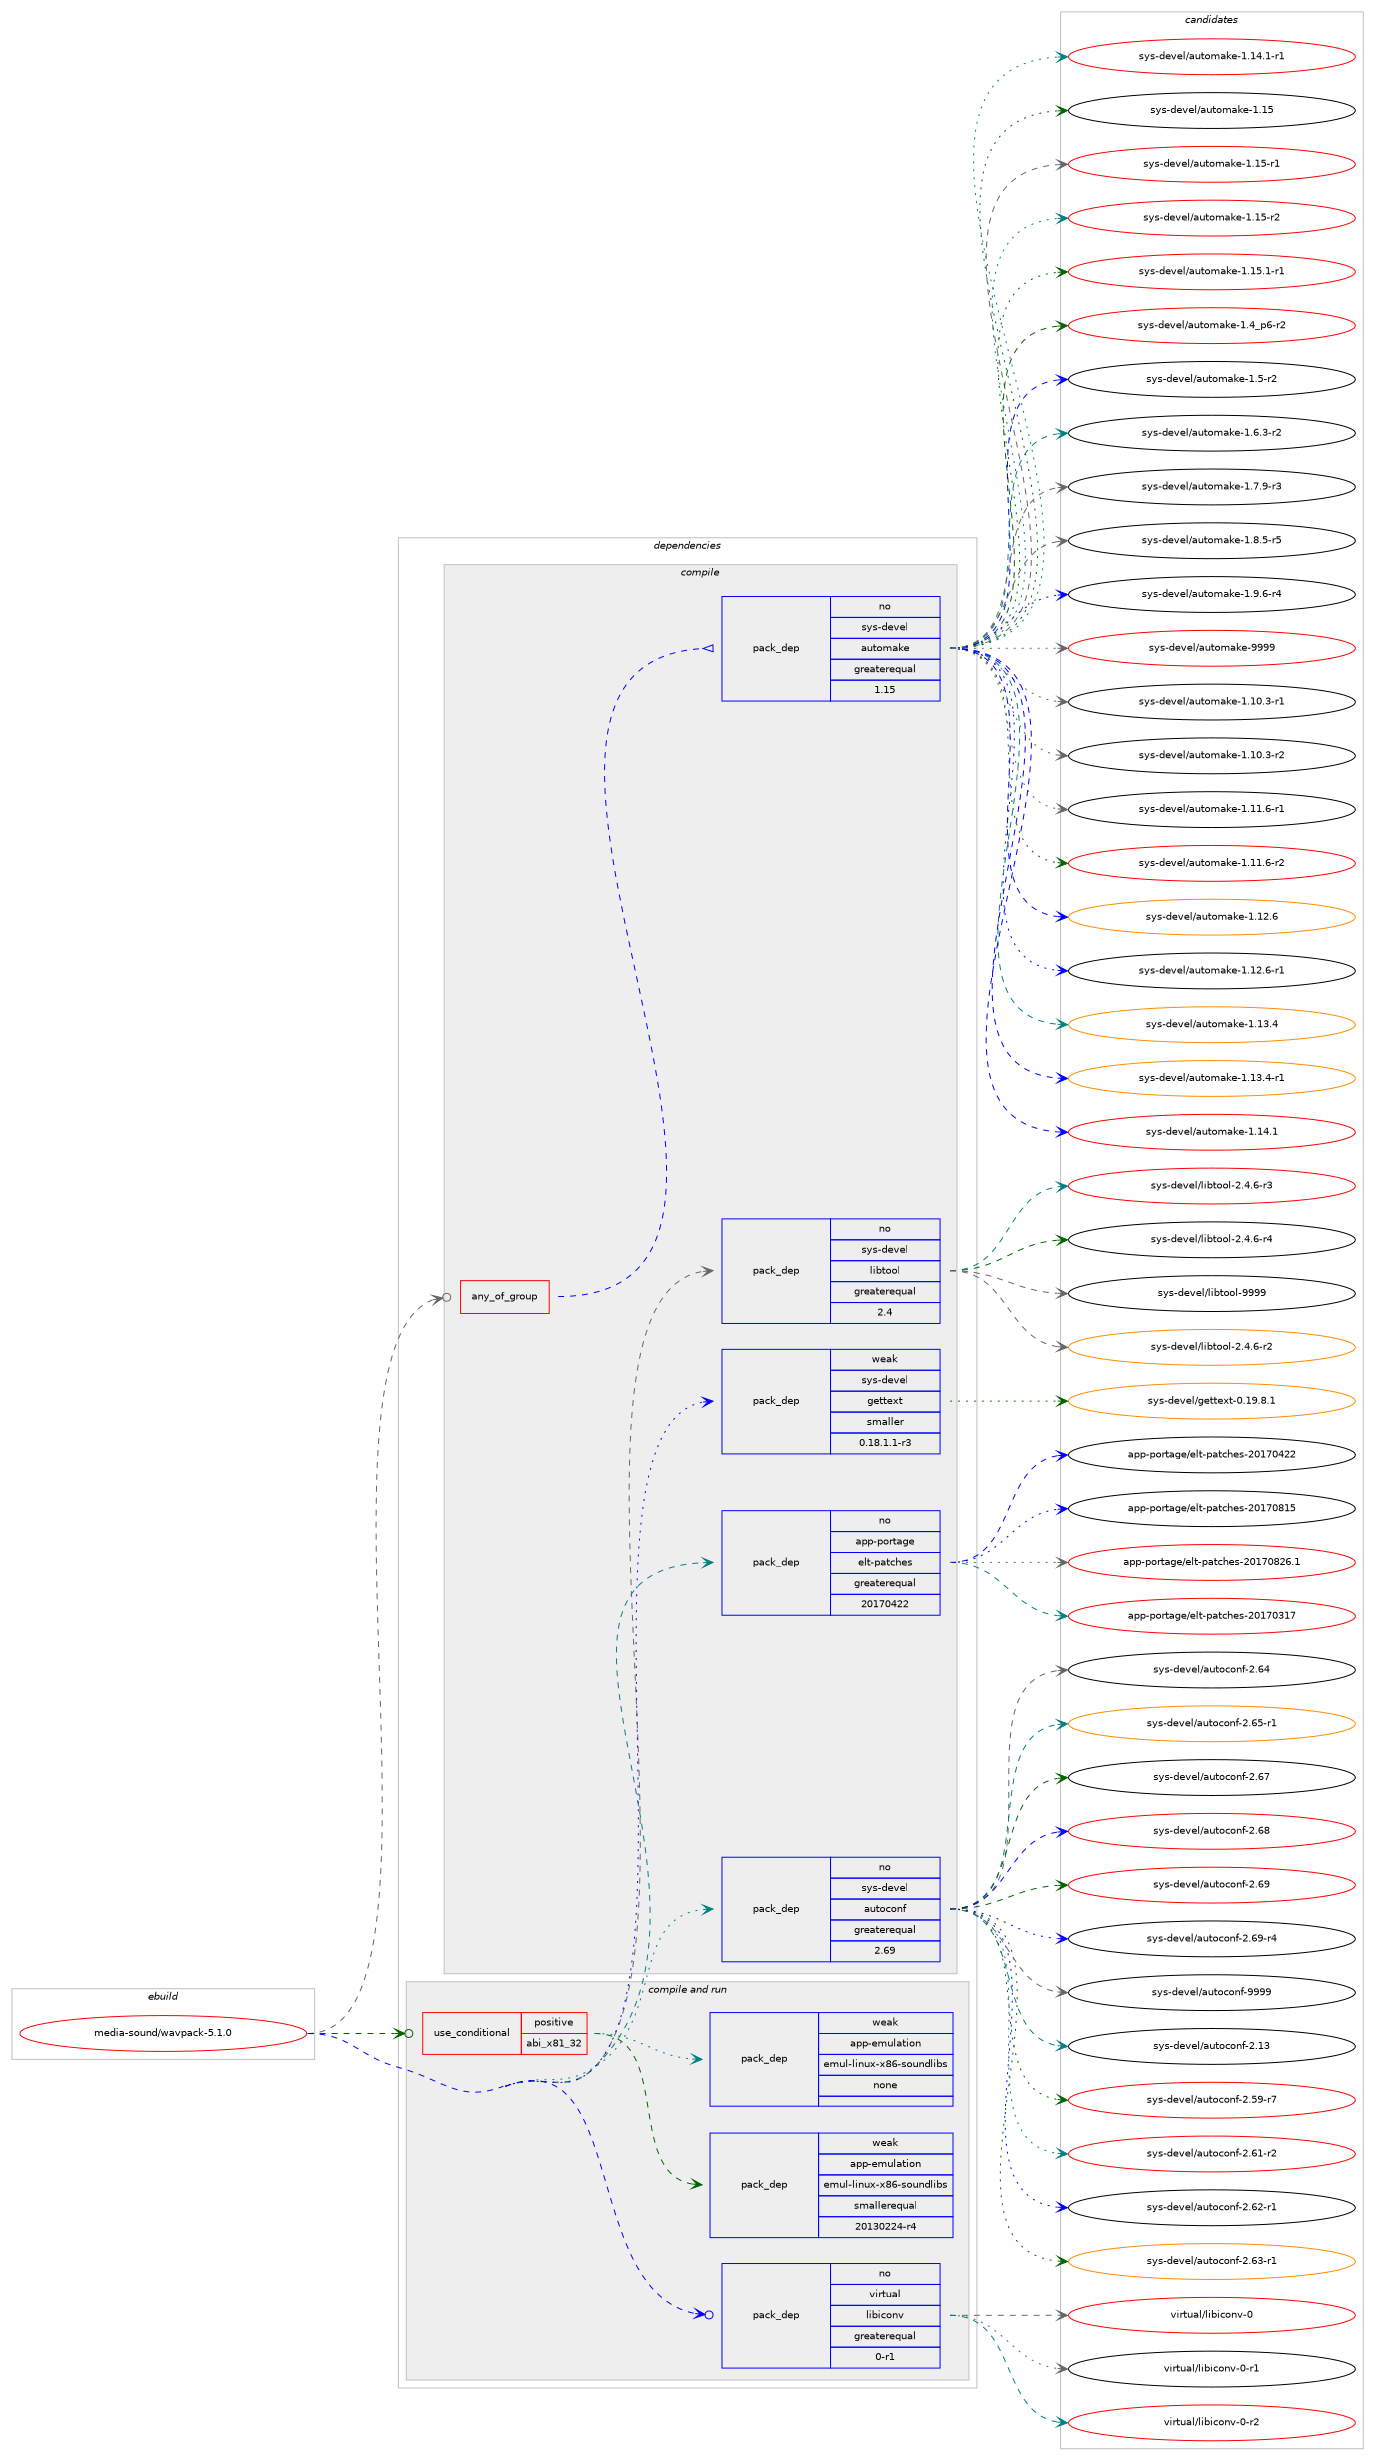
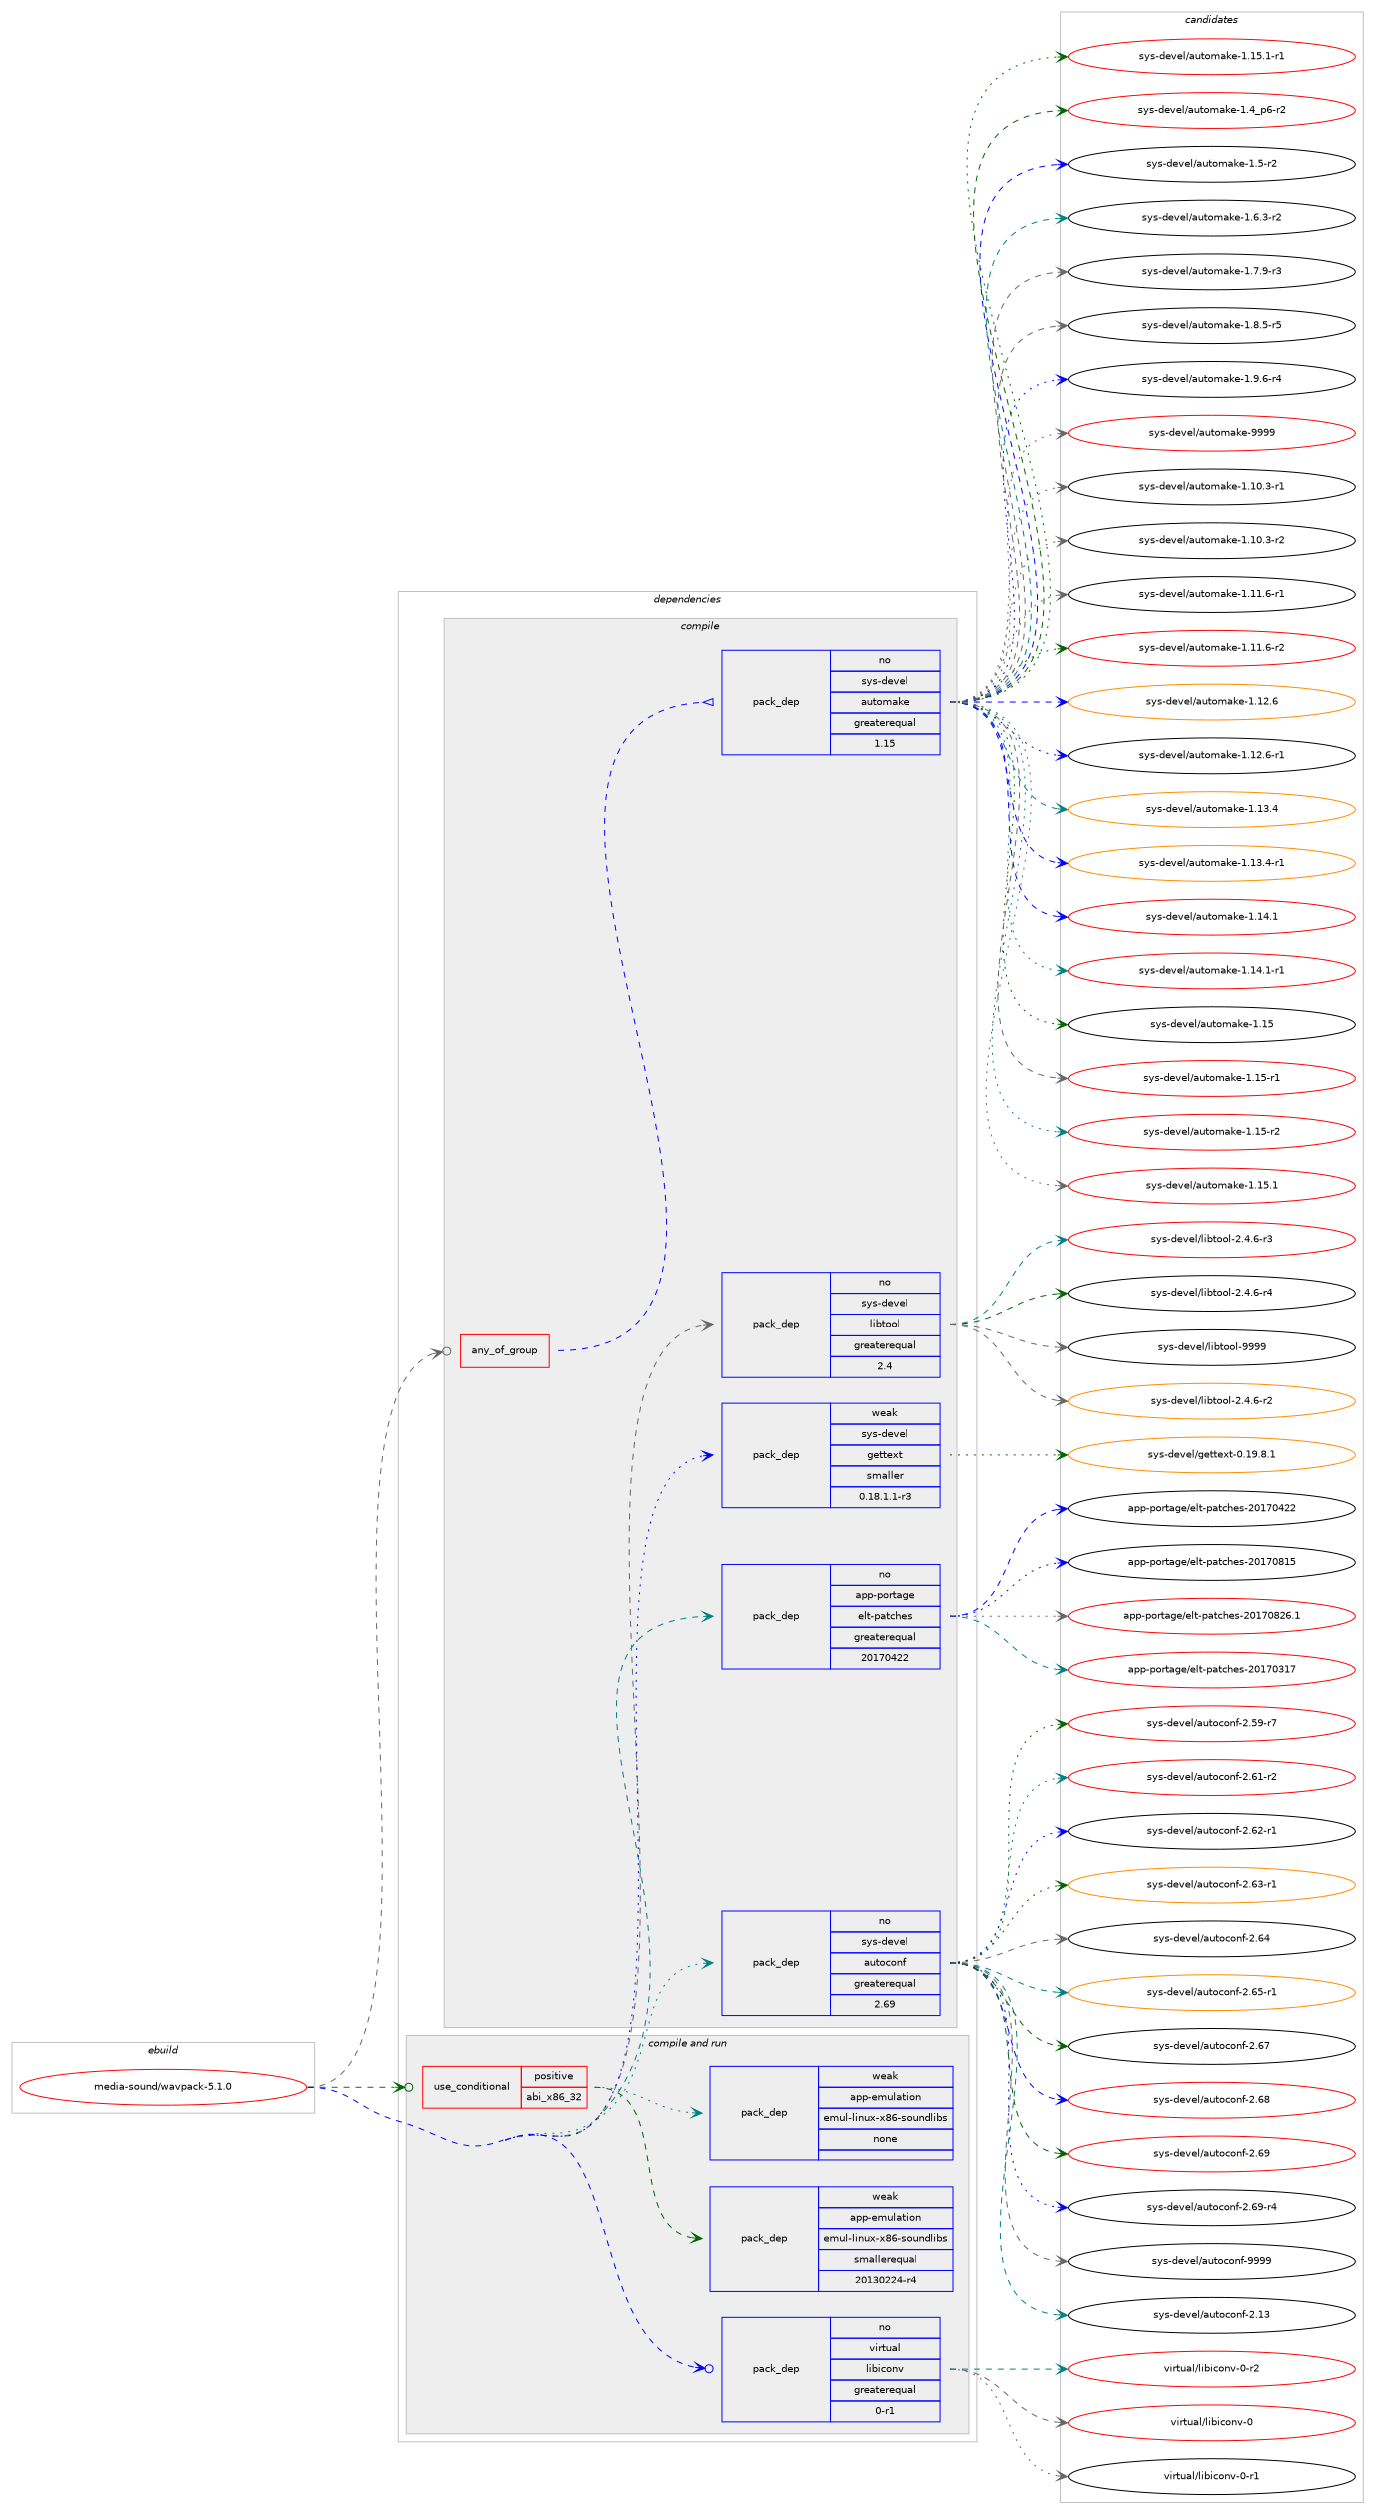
none -> (1212, 1186)
(554, 2043) -> (554, 2097)
